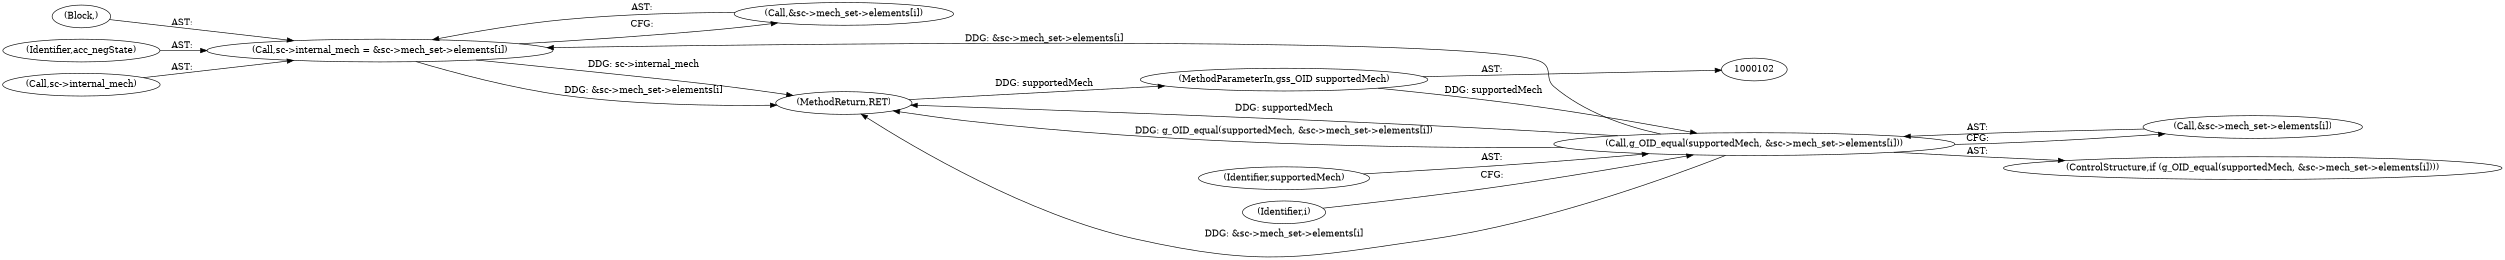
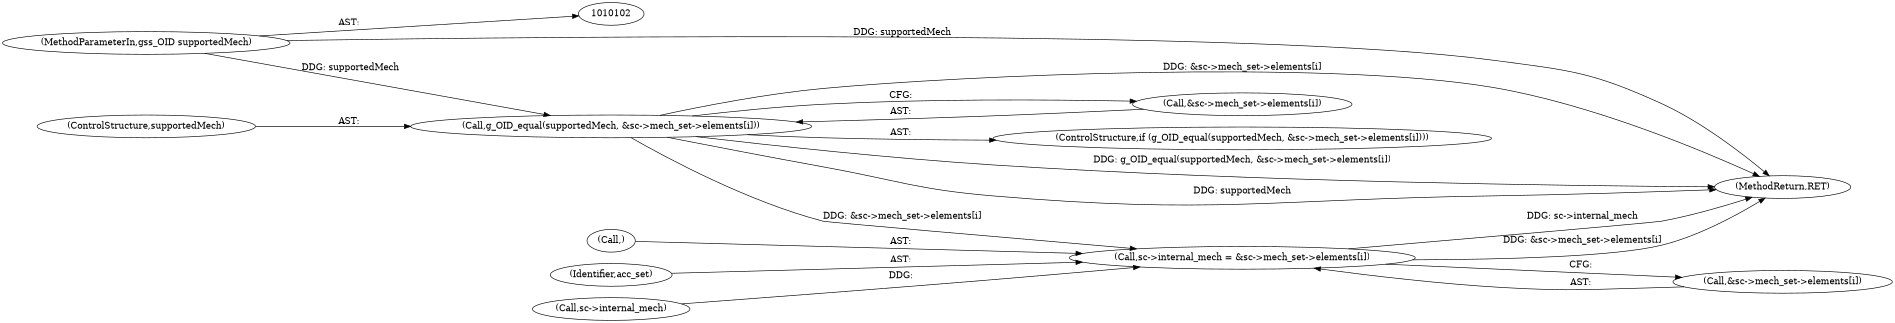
(81, 16) -> (611, 241)
(81, 51) -> (611, 275)
(184, 67) -> (902, 276)
(1754, 70) -> (611, 14)
(1033, 93) -> (1040, 39)
(1284, 178) -> (146, 126)
(1284, 212) -> none
